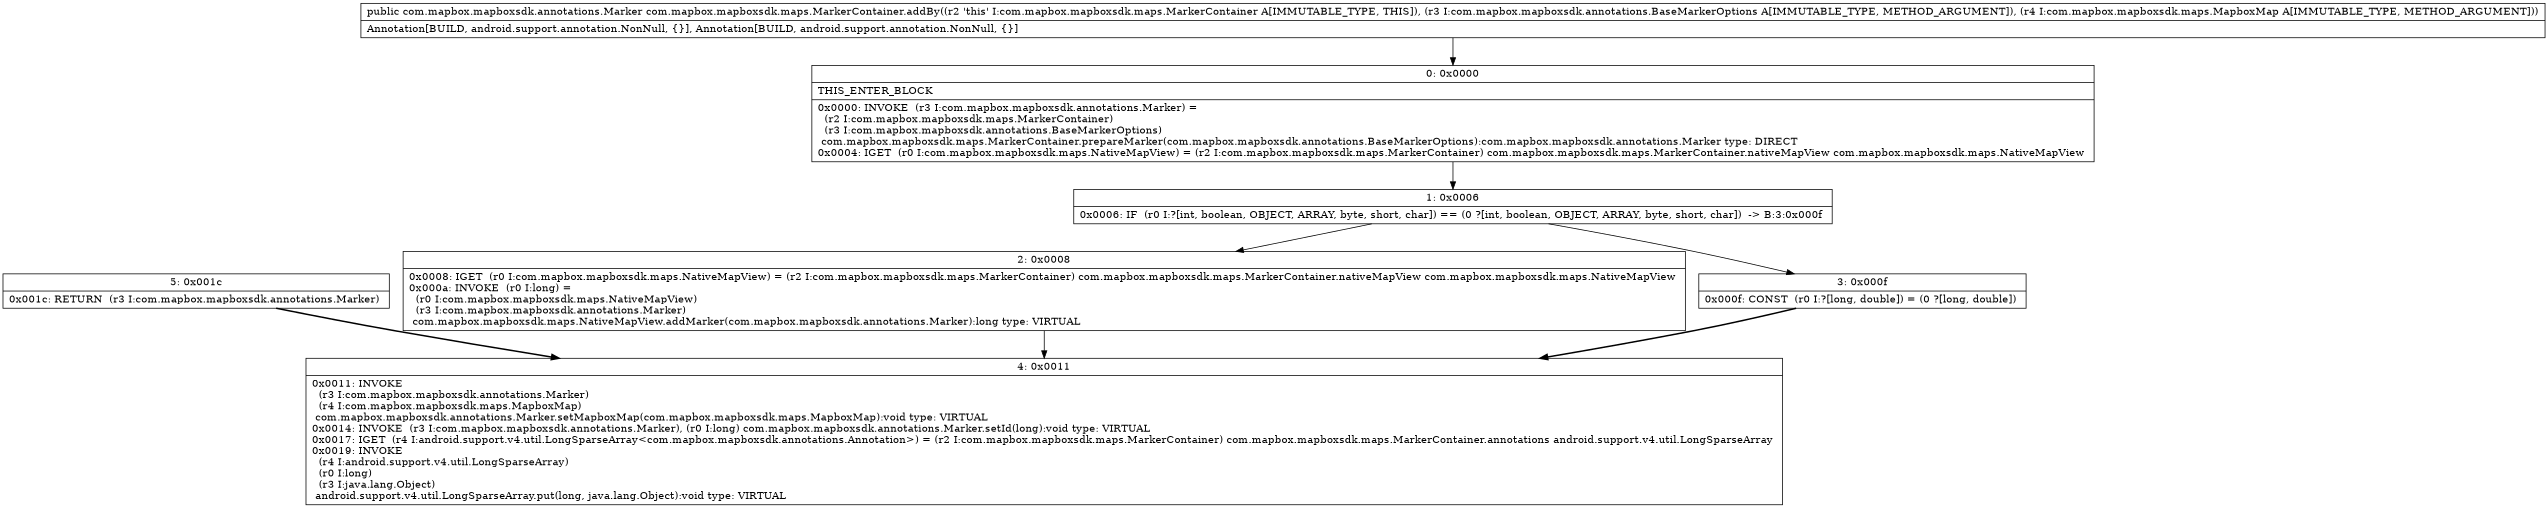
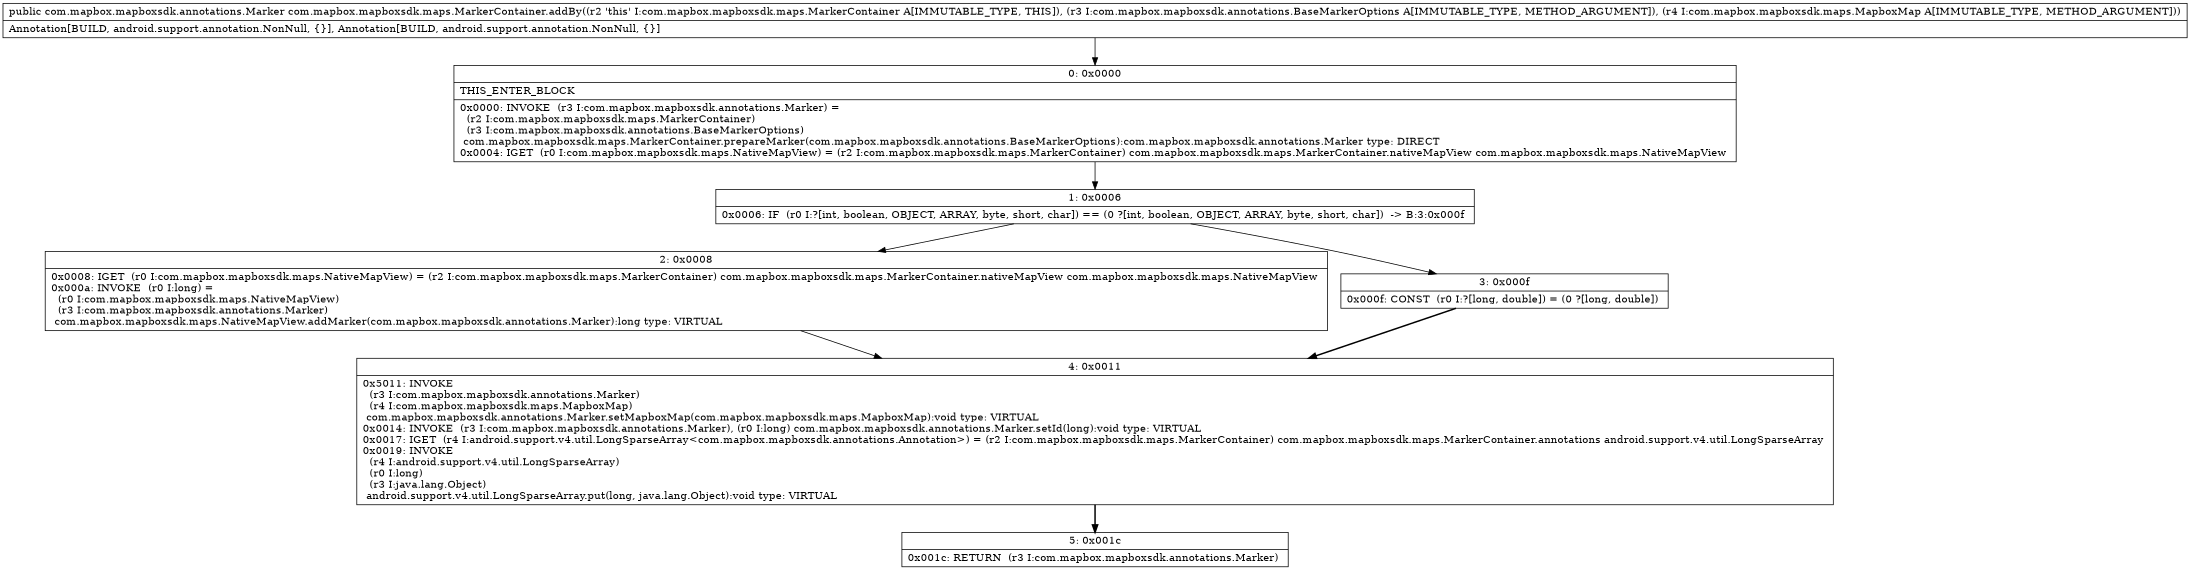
(414, 334) -> (1095, 515)
(361, 384) -> (412, 384)
